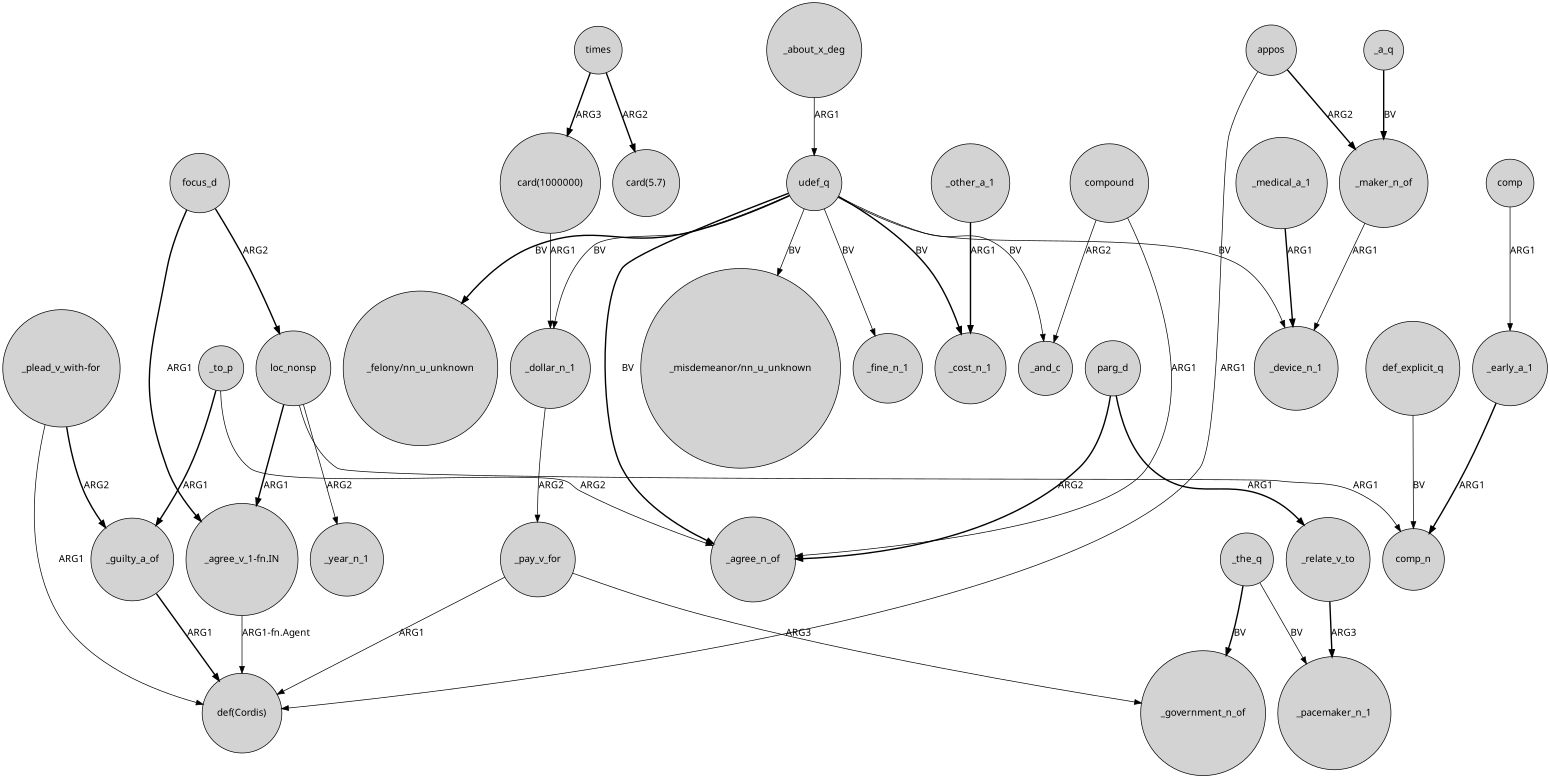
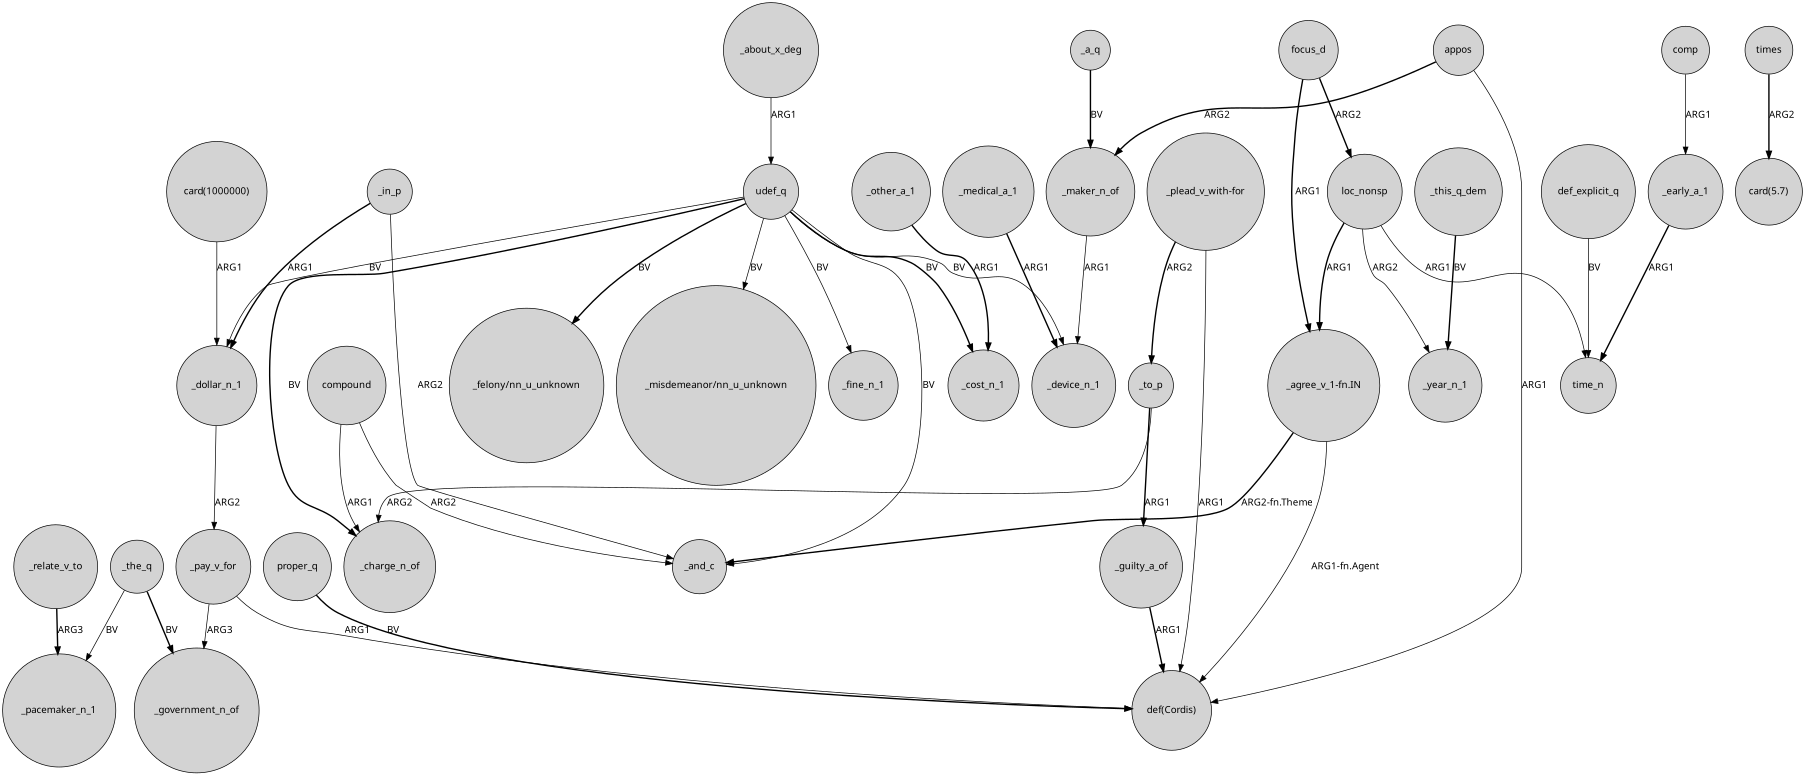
(580, 101) -> none
none -> (390, 192)
none -> (1458, 192)
(1113, 368) -> none
(78, 476) -> (1158, 298)
none -> (1031, 527)
(753, 559) -> (390, 567)
(1414, 559) -> (1588, 385)
none -> (297, 567)
